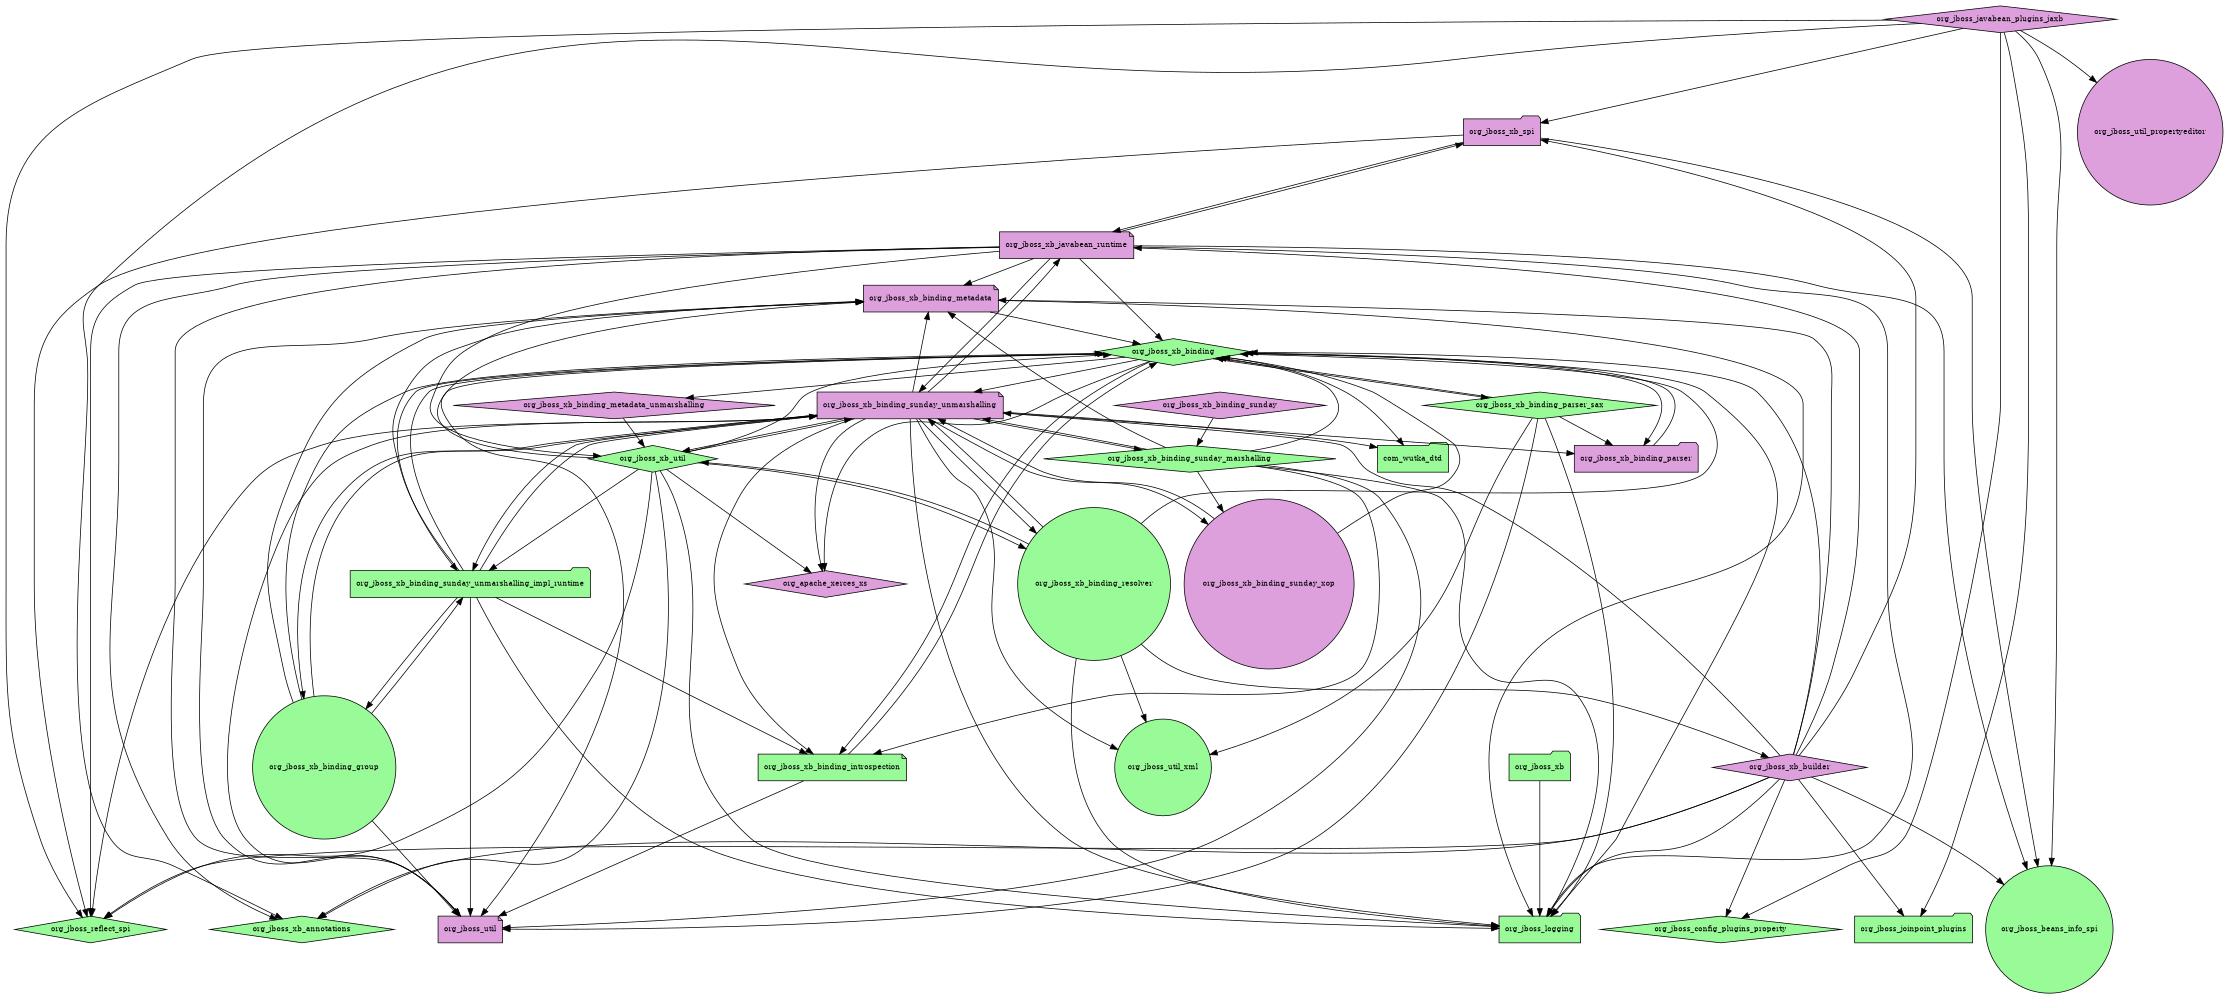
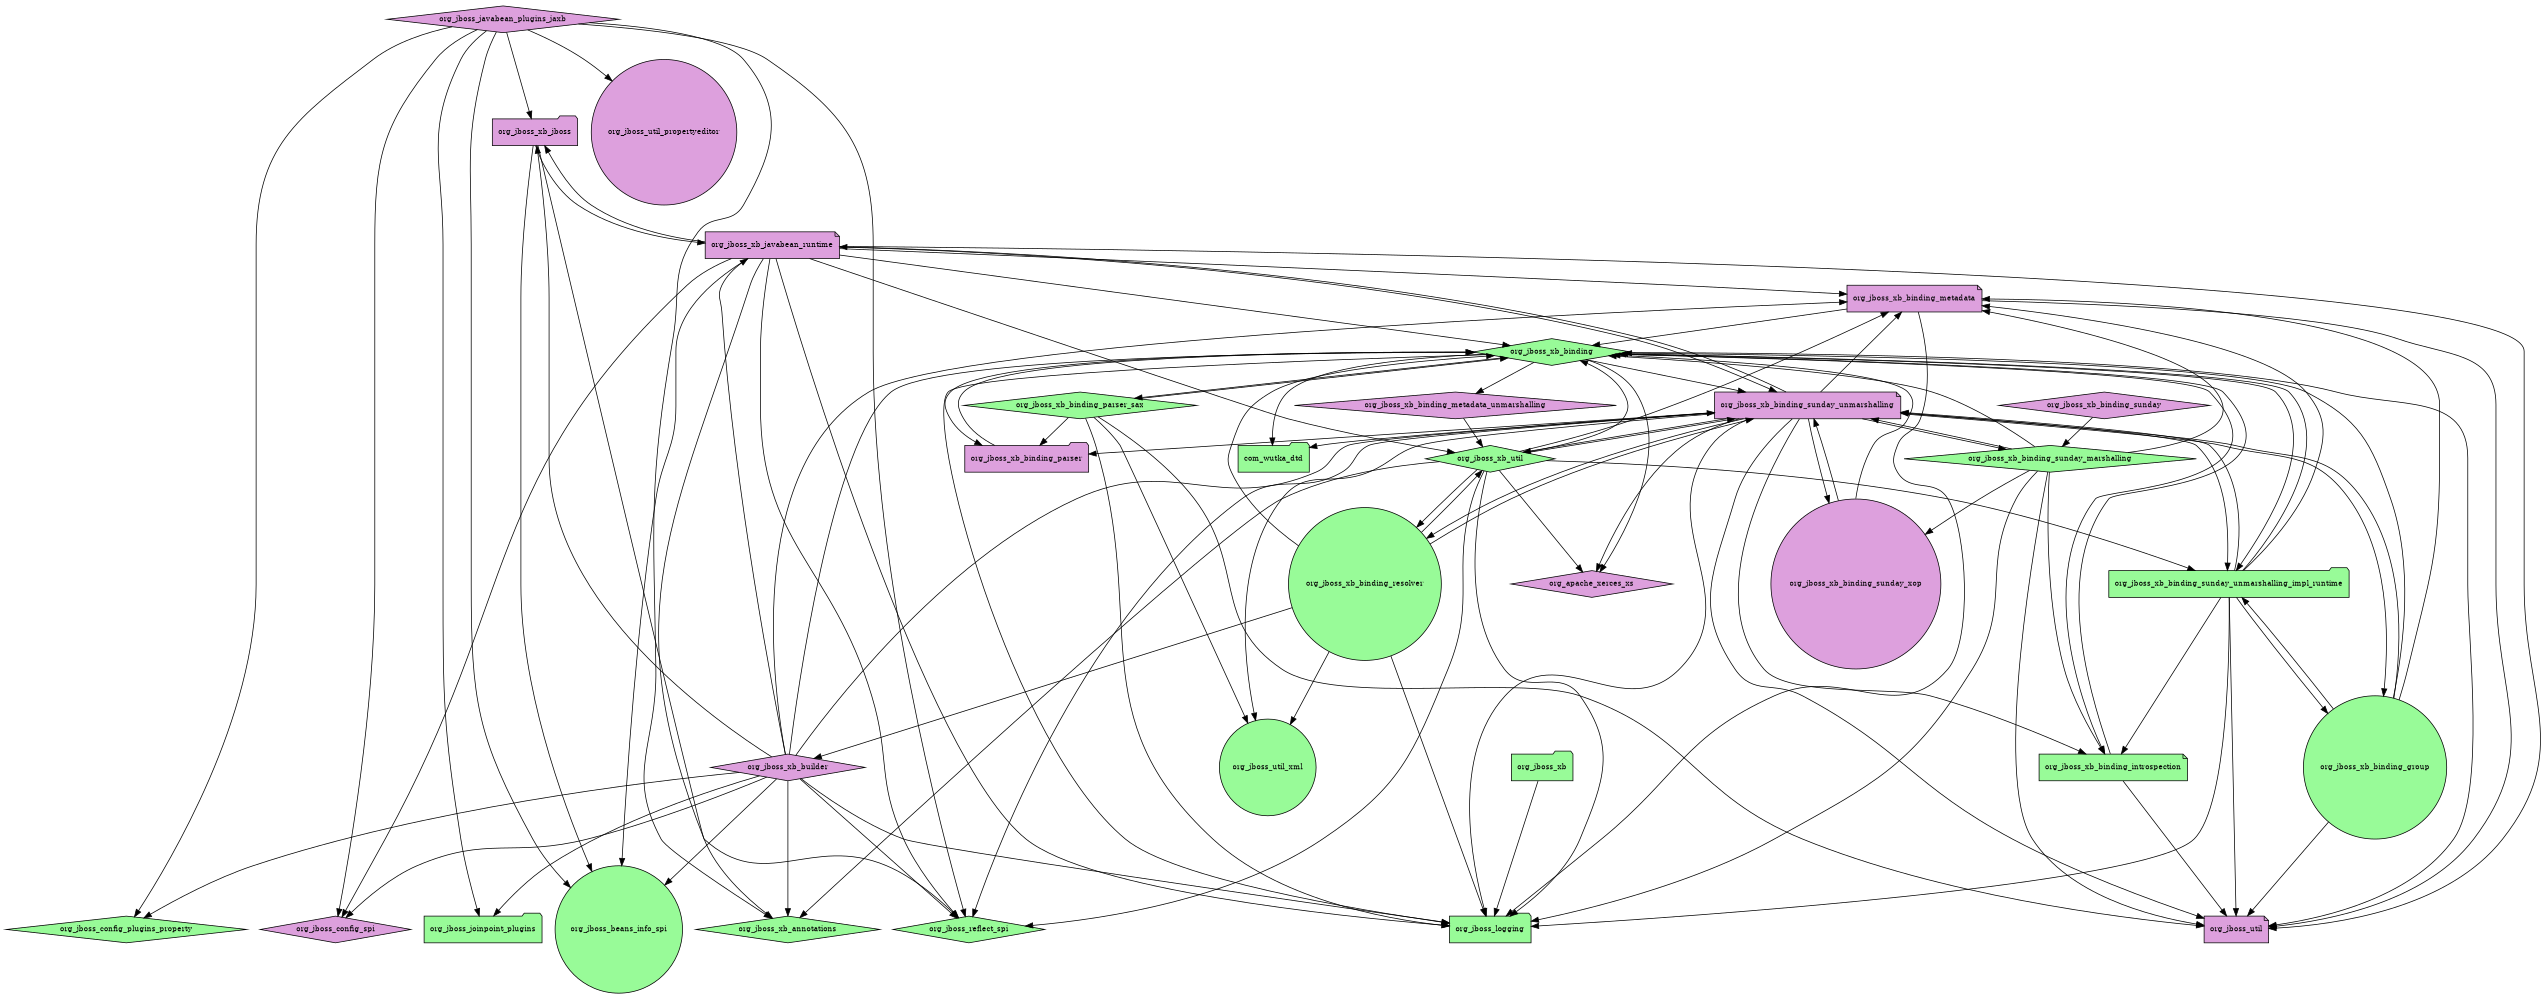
(1502, 132) -> (535, 132)
none -> (335, 929)
